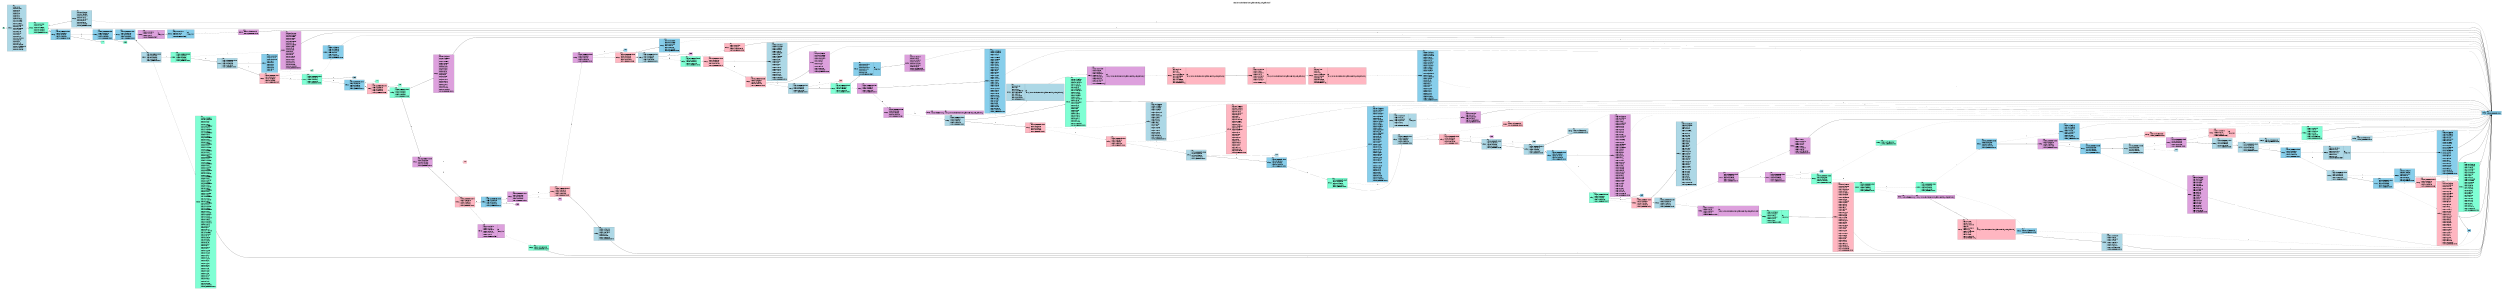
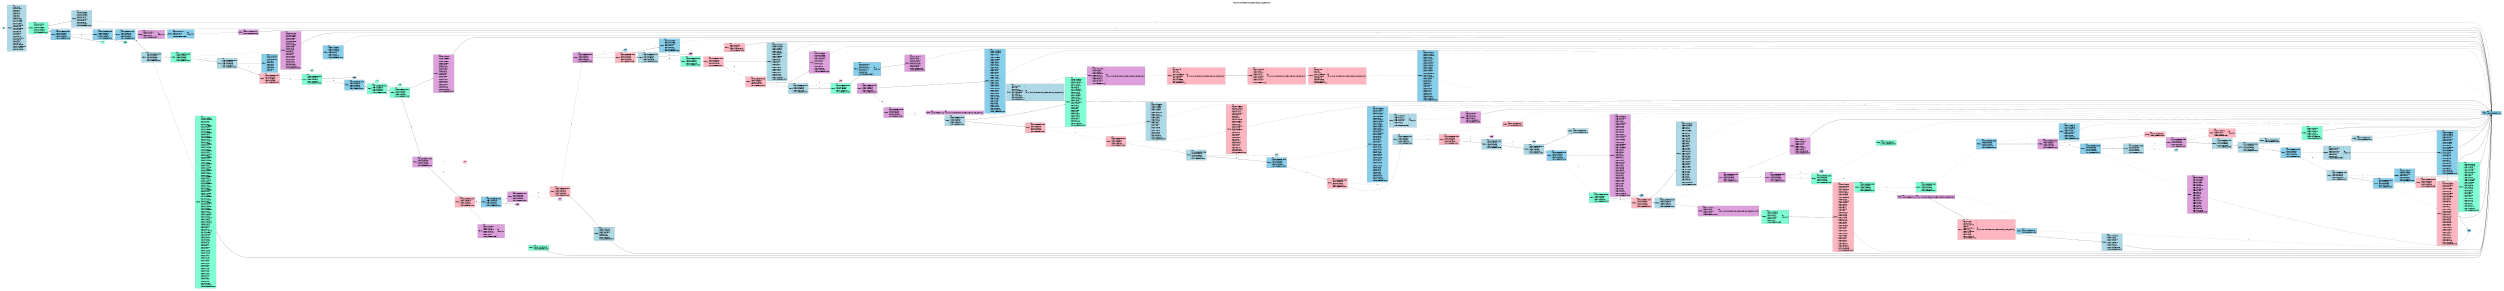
(377, 89) -> (377, 89)
(1337, 183) -> (1337, 183)
